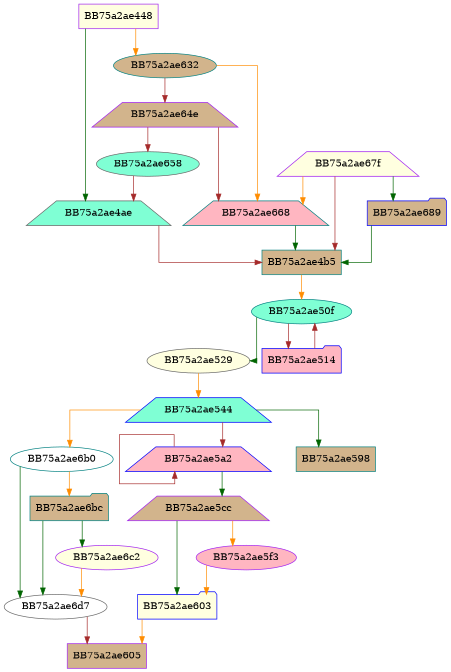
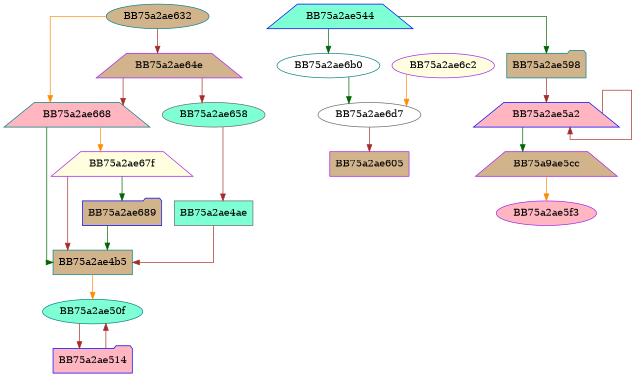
(118, 16) -> none
(303, 187) -> (100, 136)
(99, 213) -> (214, 213)
(198, 361) -> none
(90, 410) -> (328, 38)
(223, 431) -> (546, 87)
(336, 459) -> (546, 66)
(69, 508) -> none
(198, 508) -> (546, 164)
(177, 607) -> none
